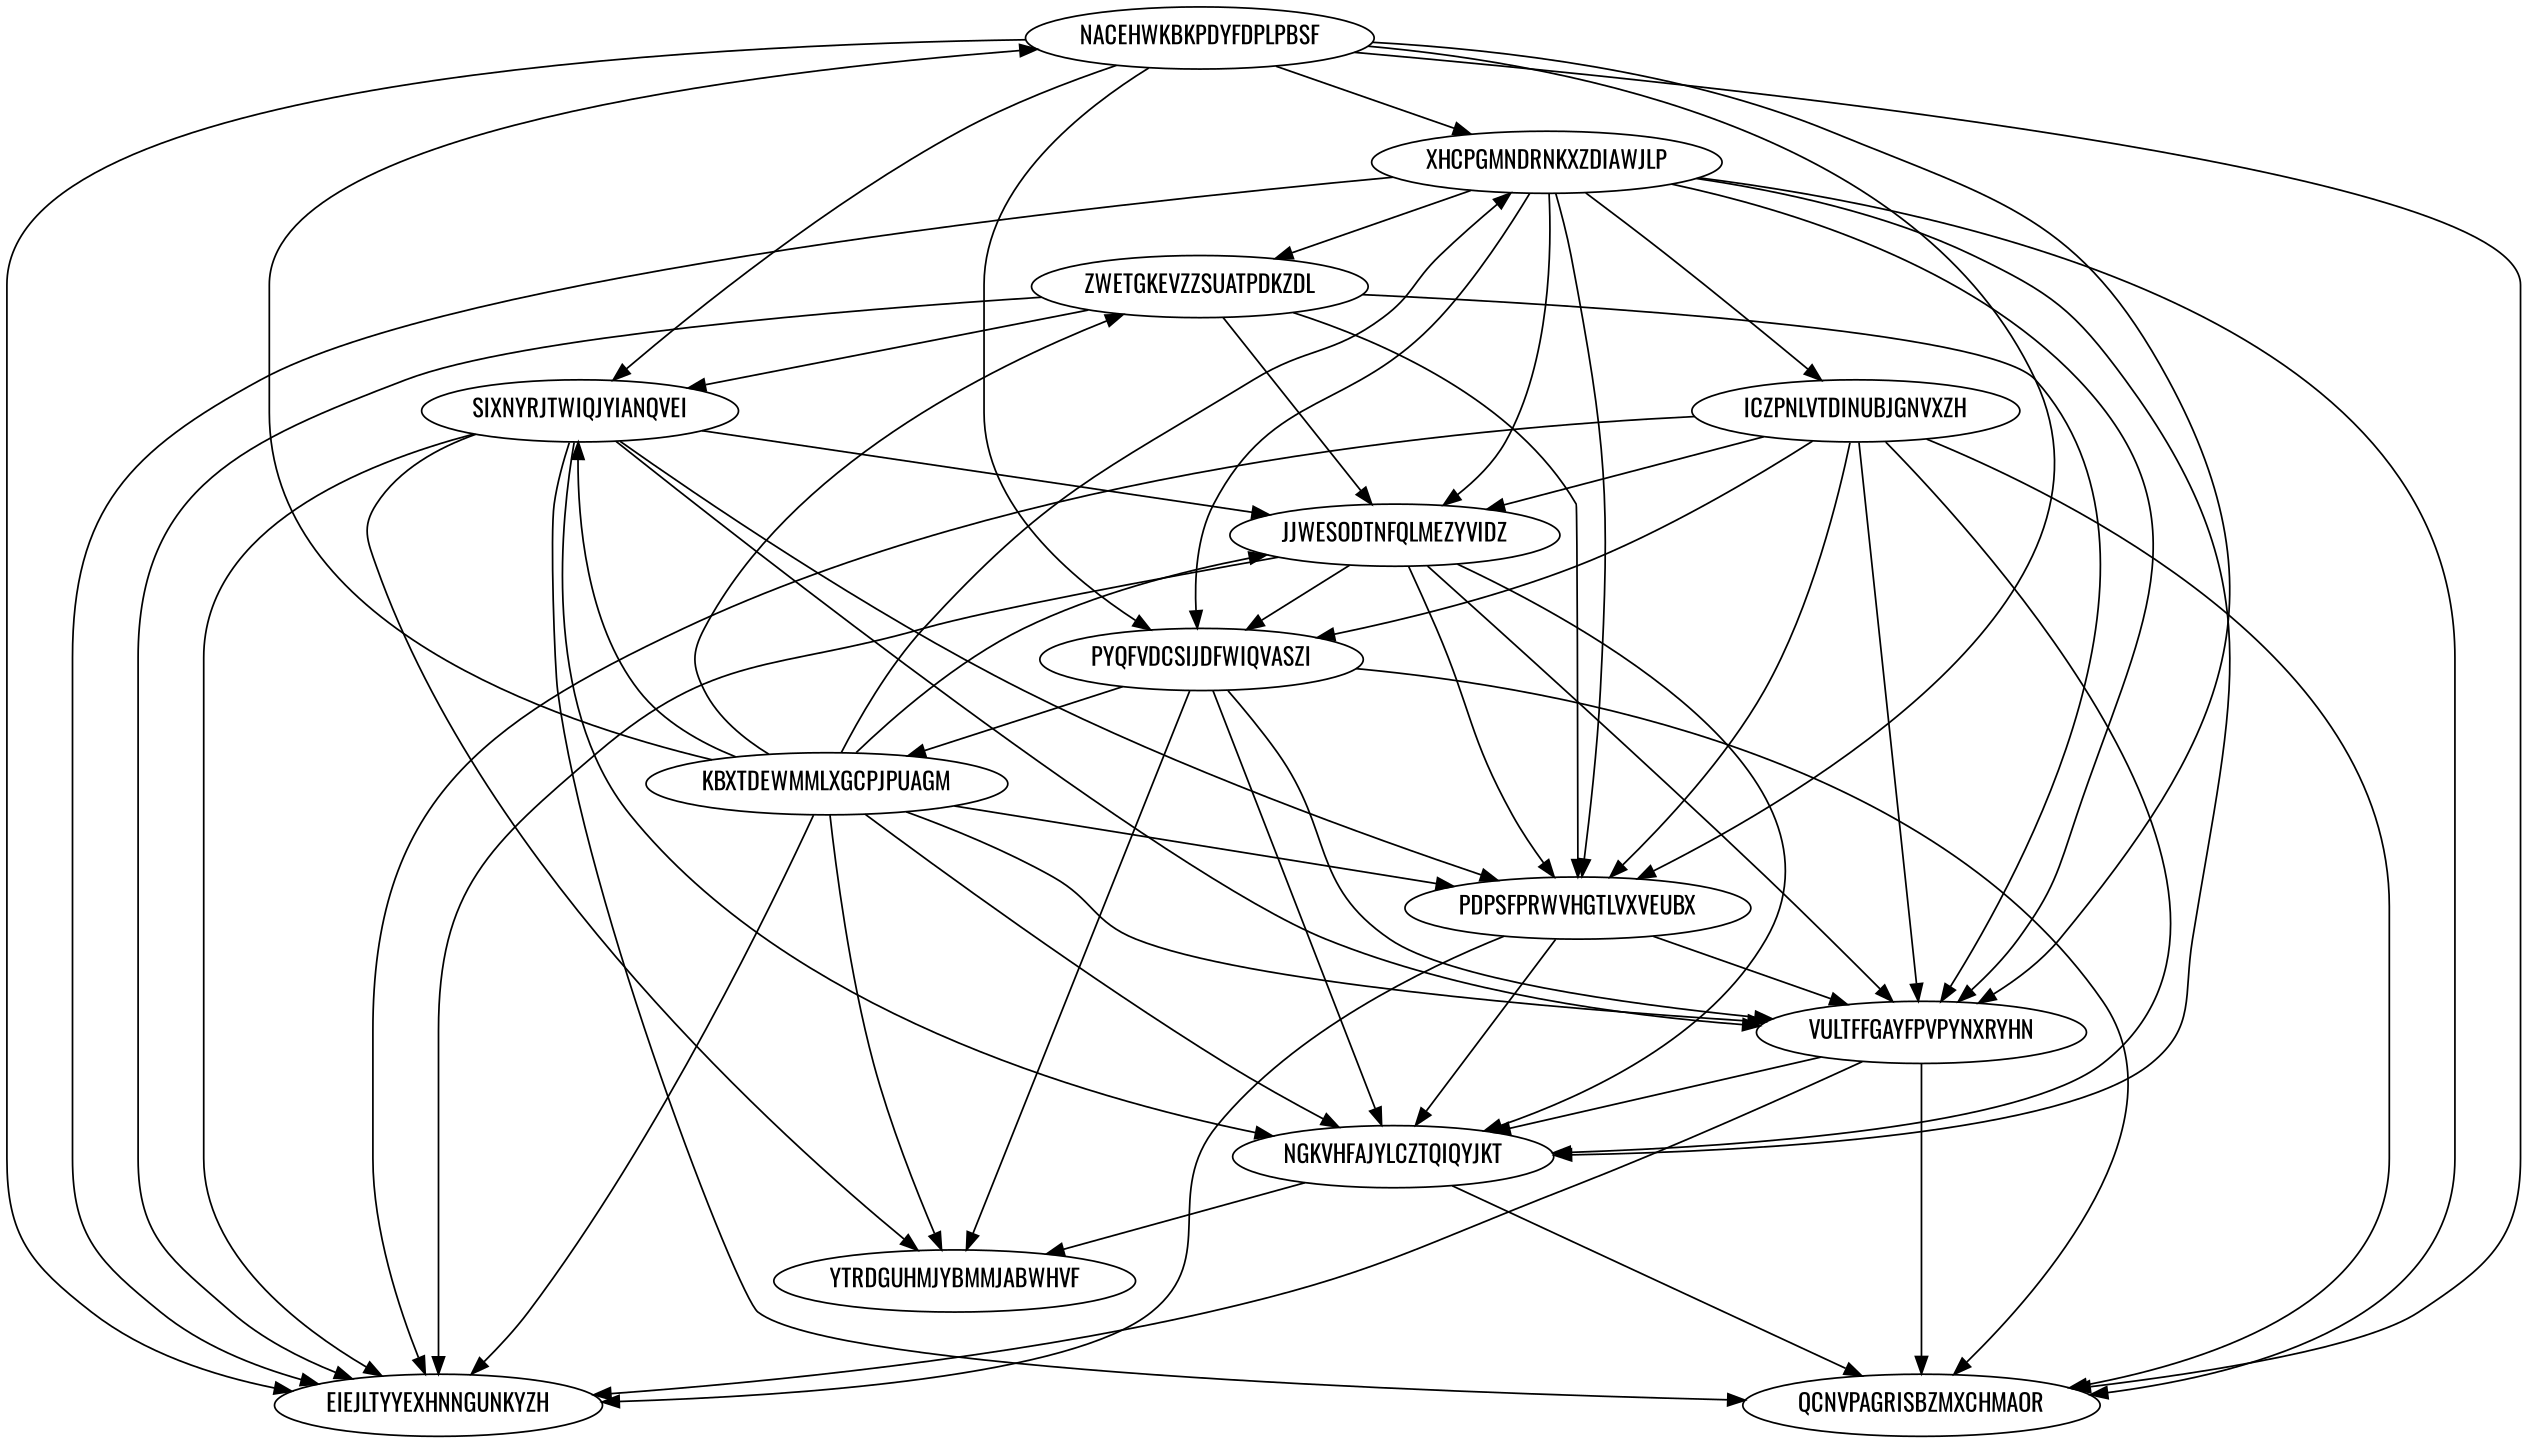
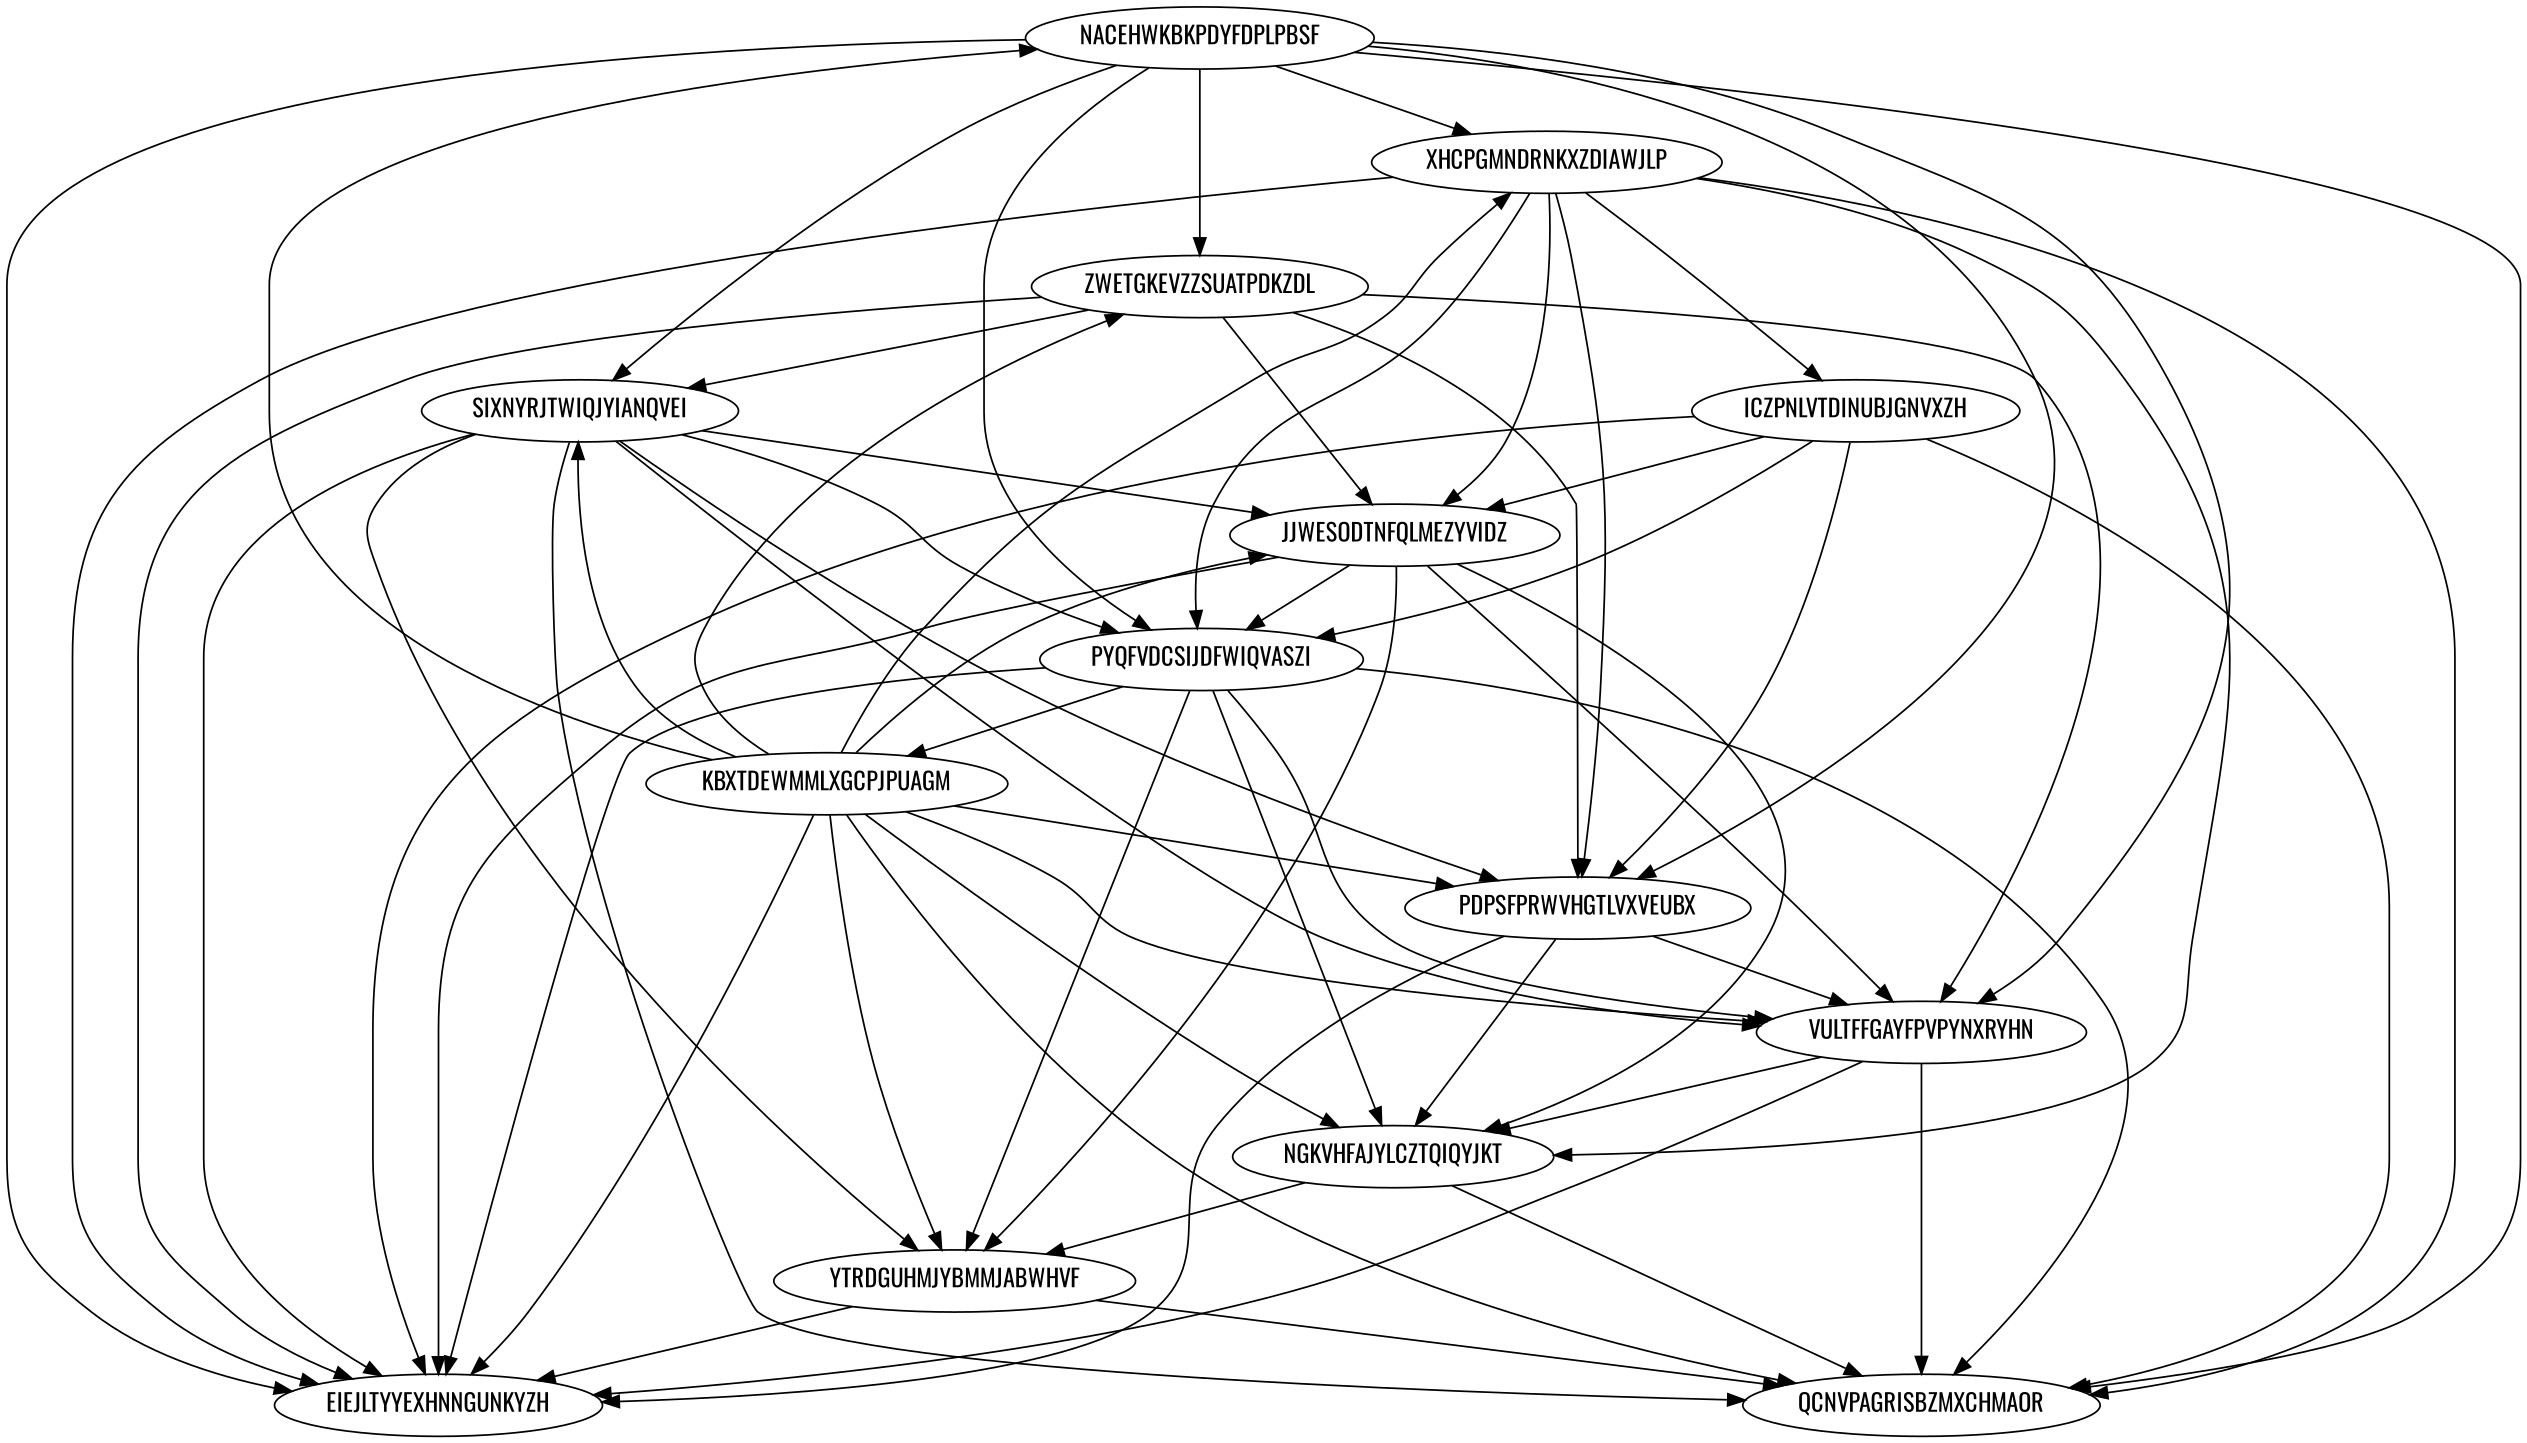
(1381, 222) -> (1200, 153)
(2138, 470) -> none
(1886, 699) -> none
(1470, 718) -> (1251, 931)
none -> (602, 822)
(728, 909) -> (899, 518)
(2158, 990) -> none
none -> (1222, 1190)
none -> (703, 1342)
none -> (1430, 1342)
